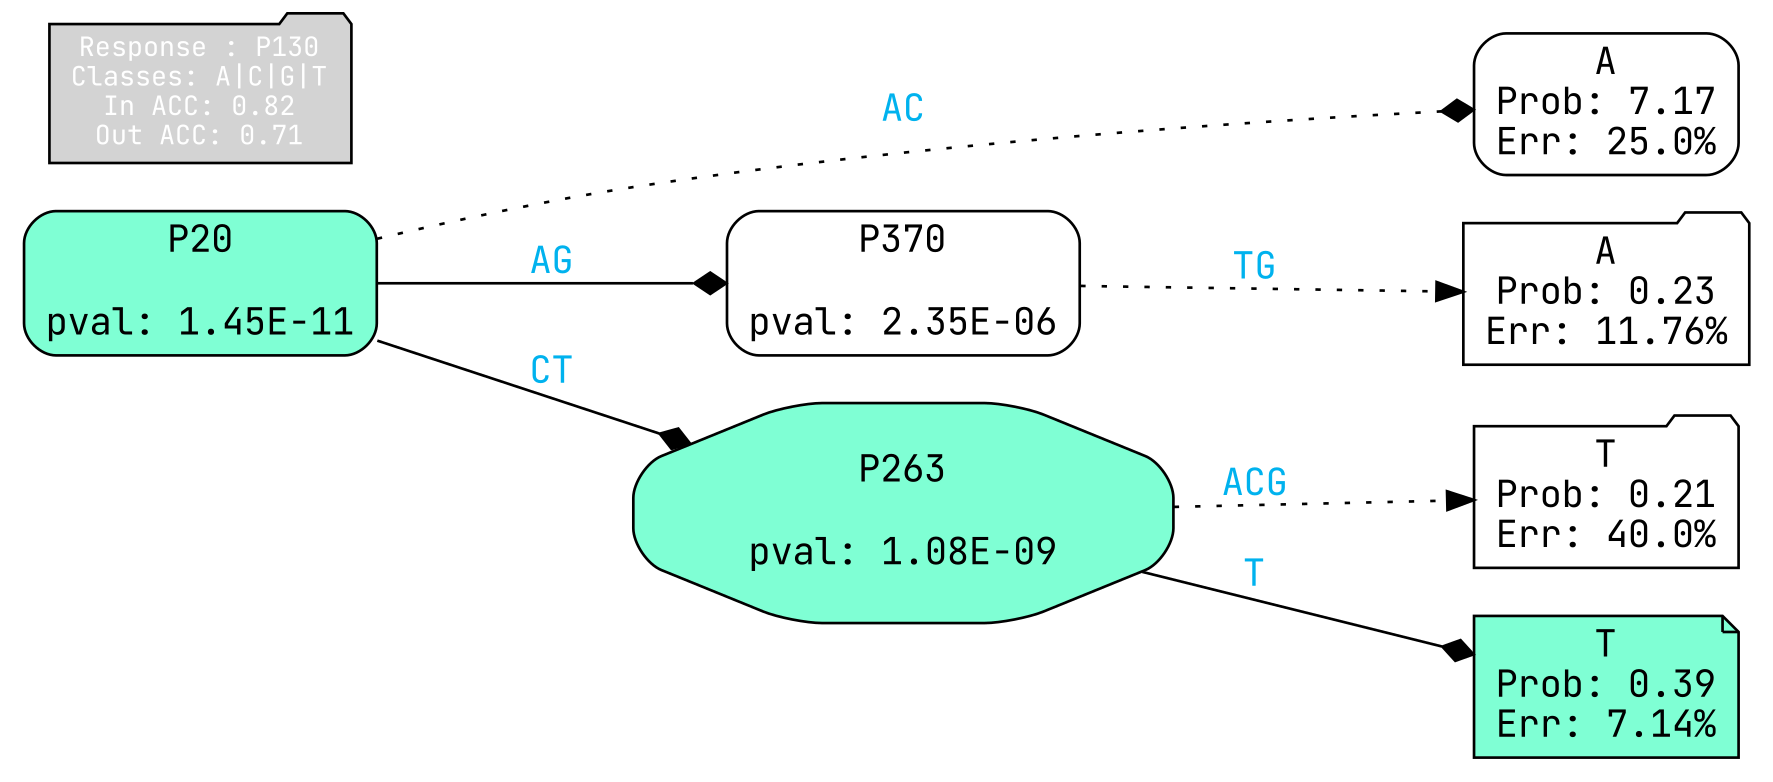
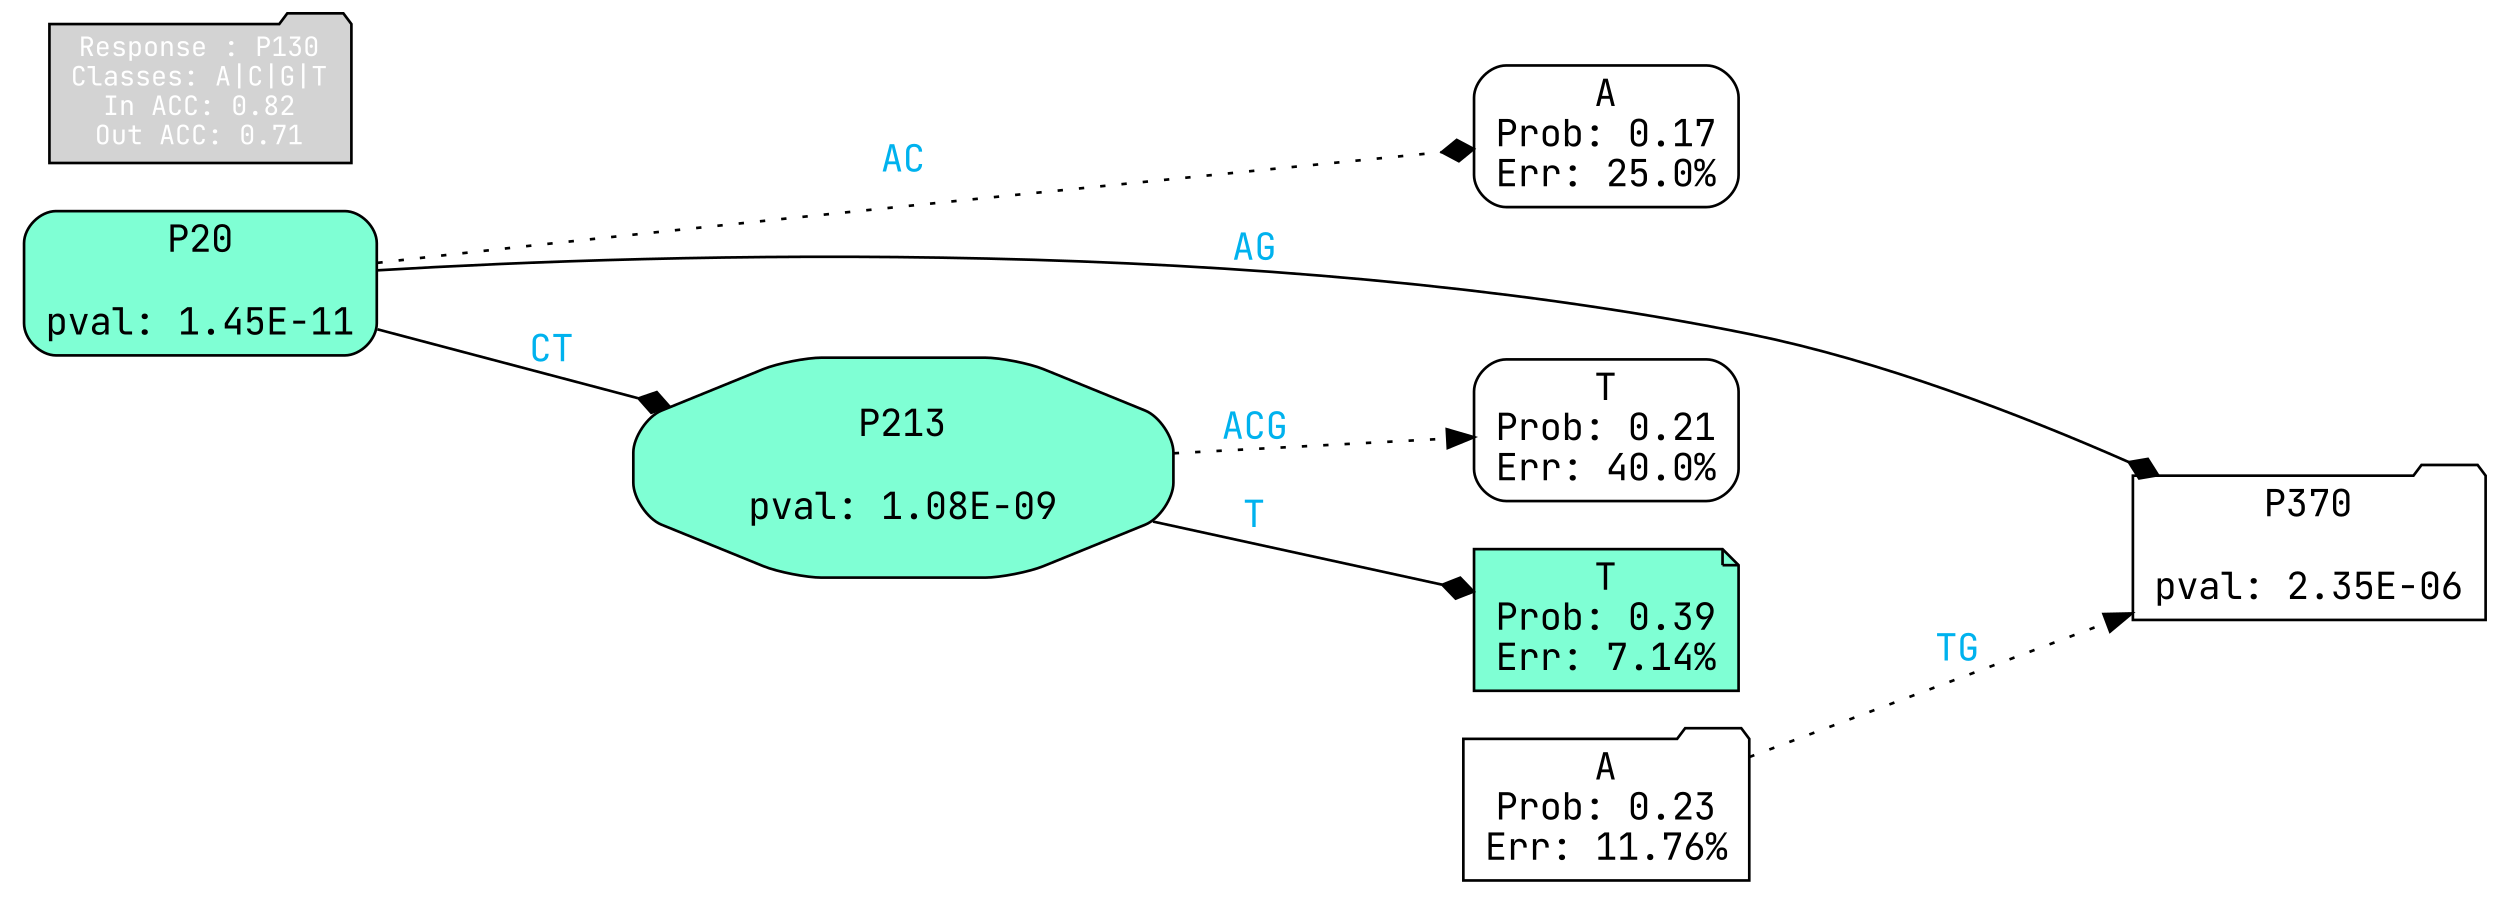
(1606, 104) -> (1606, 136)
(903, 283) -> (2309, 548)
(1258, 289) -> (1928, 690)
(1606, 497) -> (1606, 430)
(903, 513) -> (903, 468)
